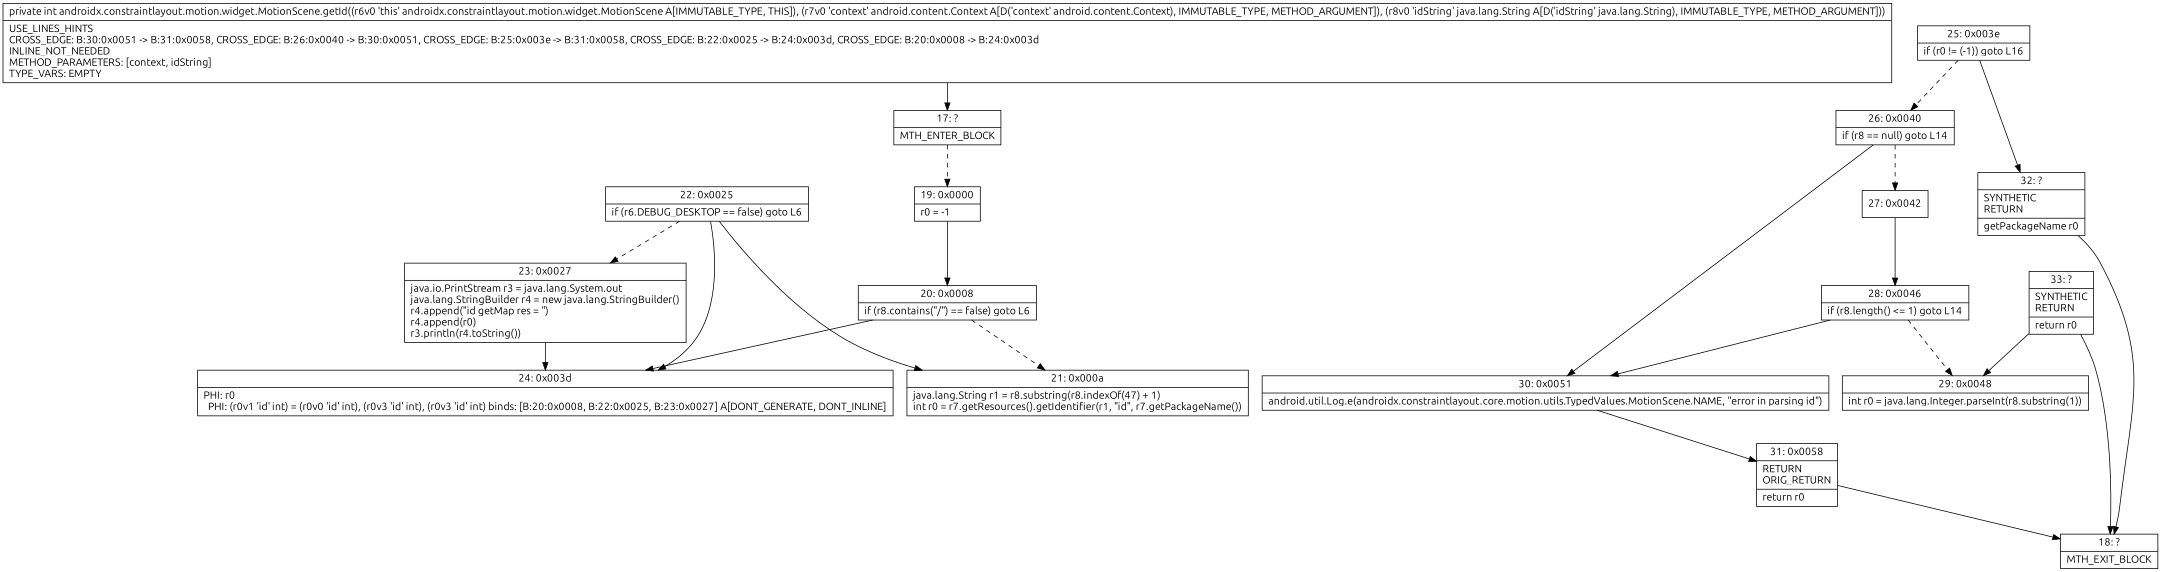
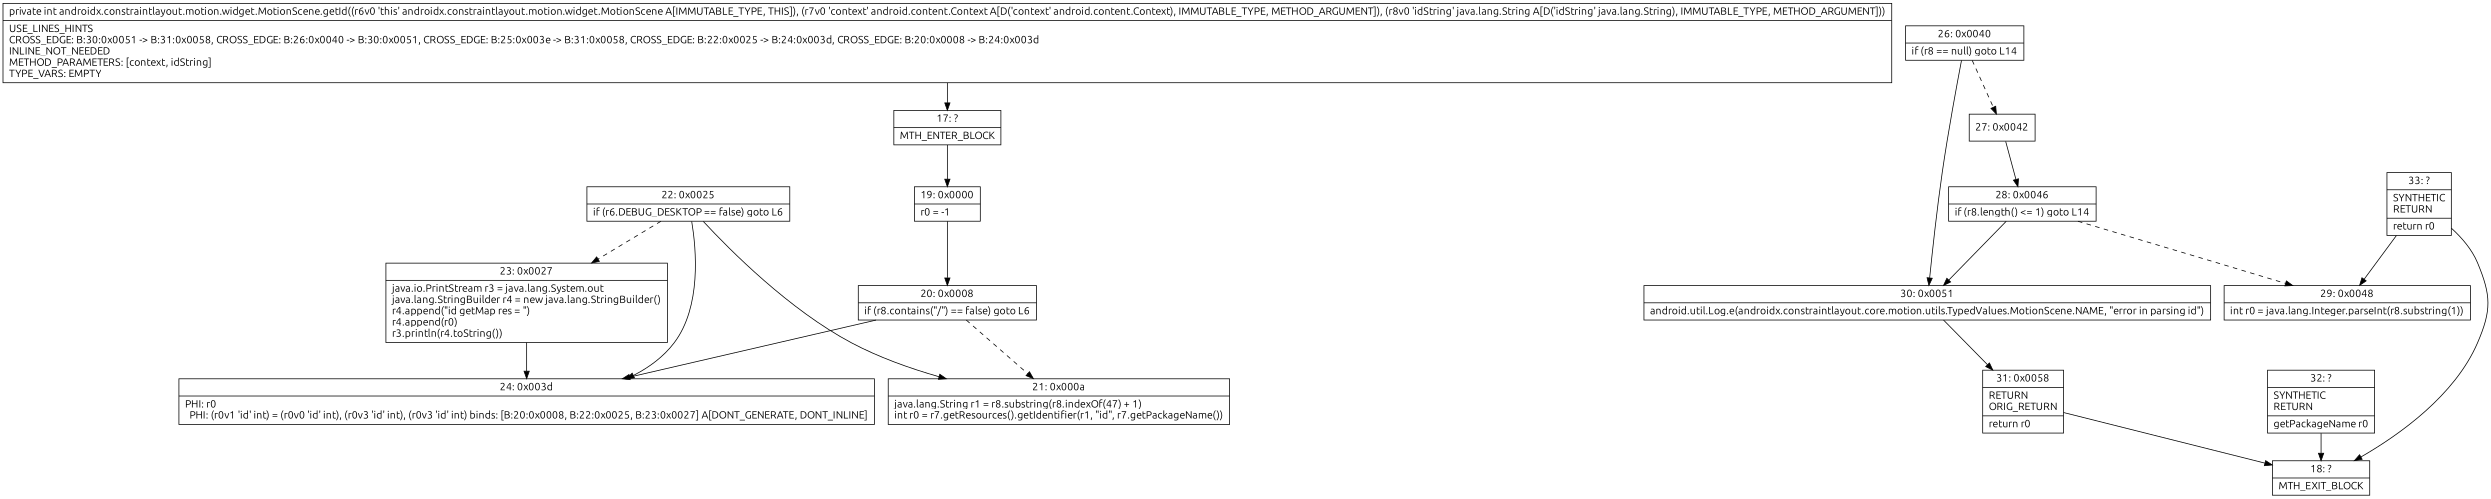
(1974, 43) -> none
(947, 162) -> (947, 162)
